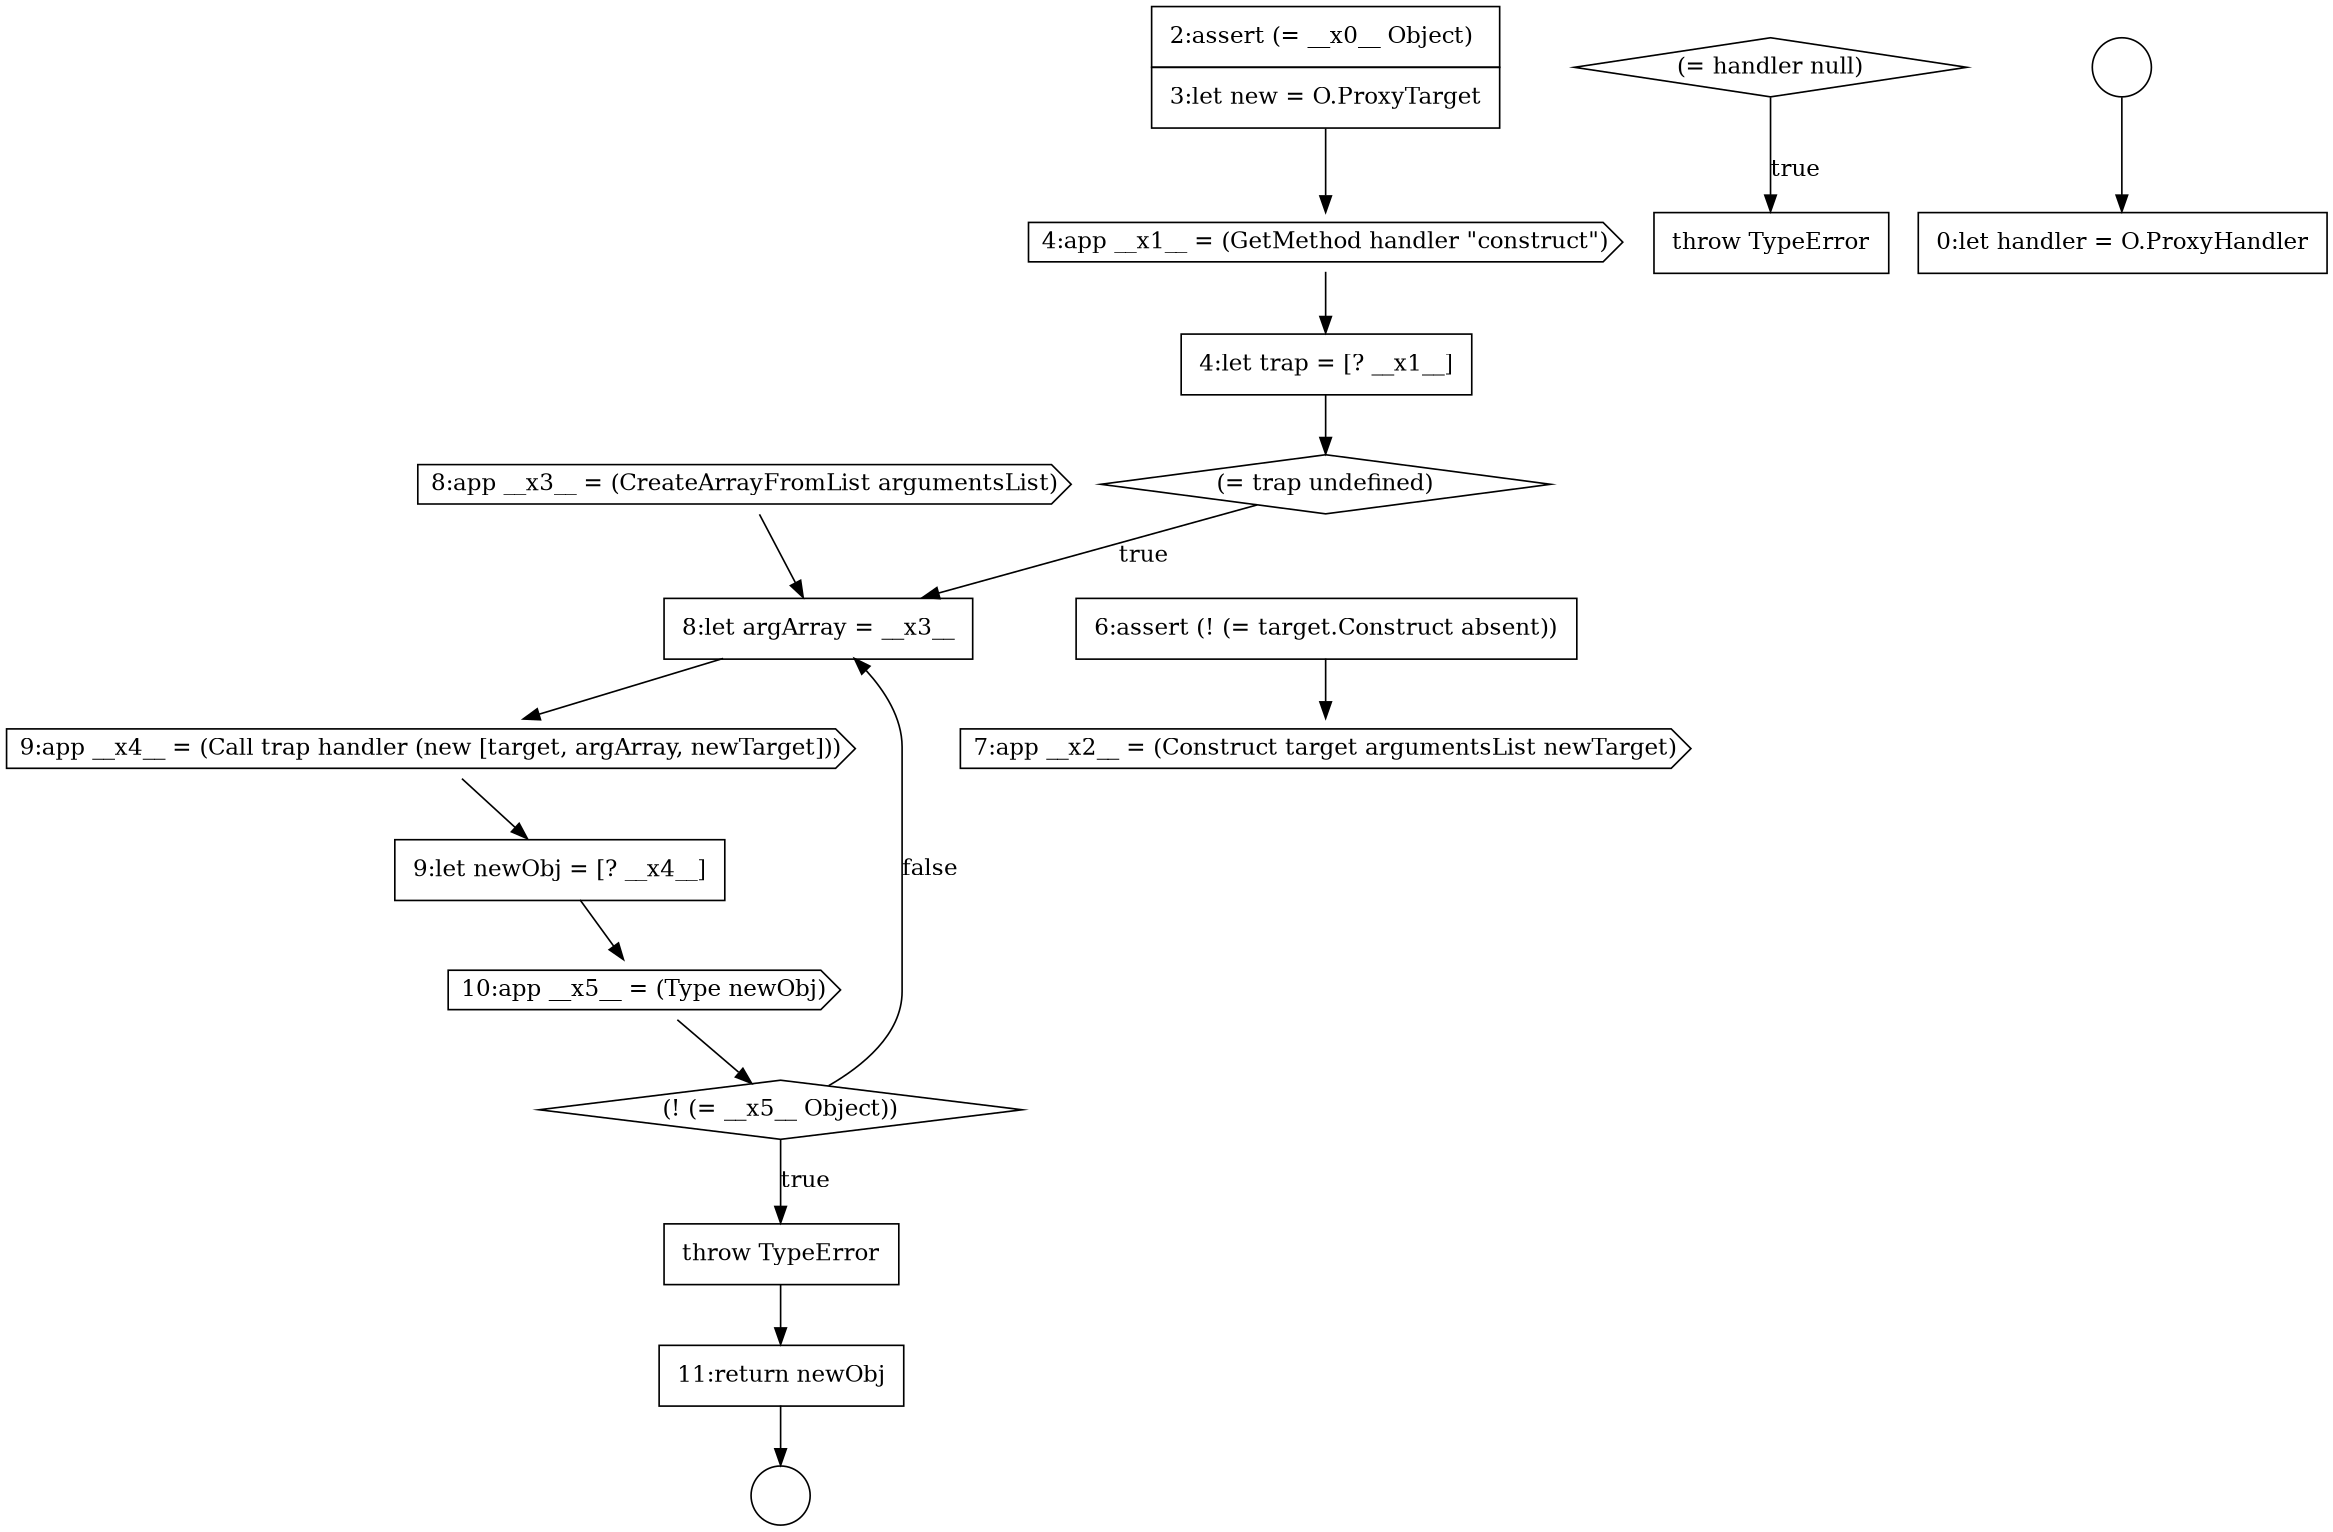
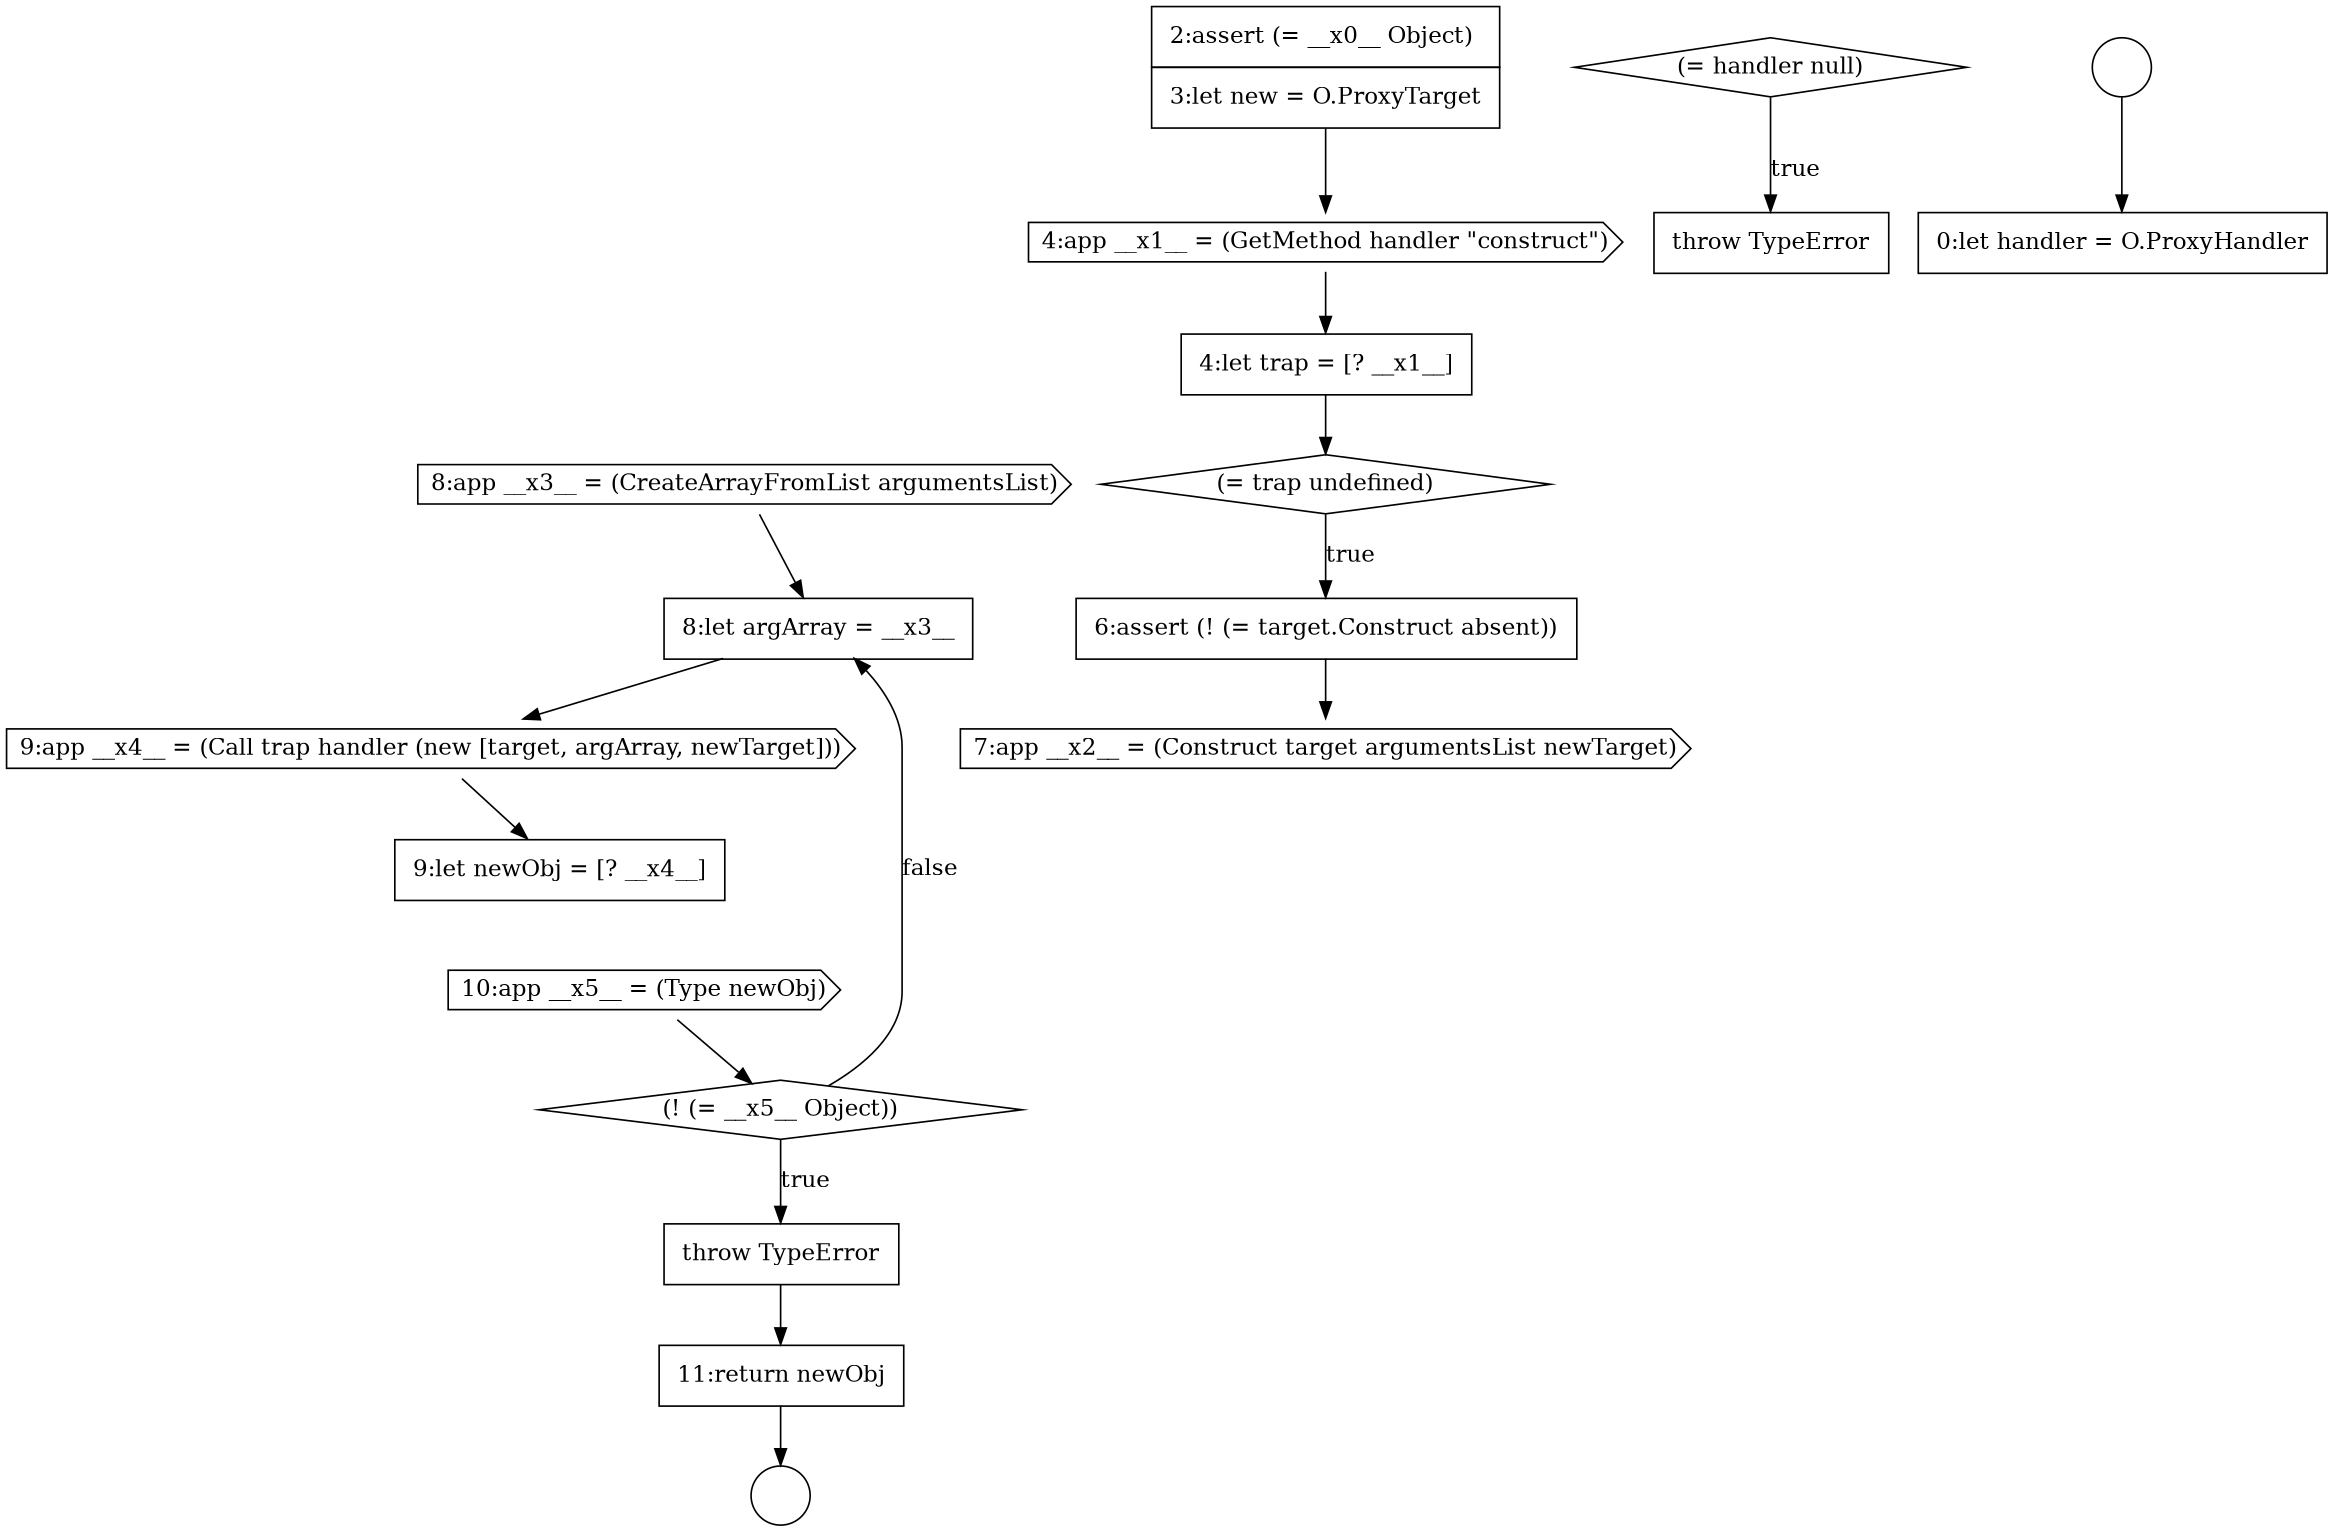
(1098, 549) -> (1326, 548)
(597, 923) -> none
